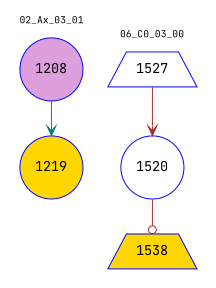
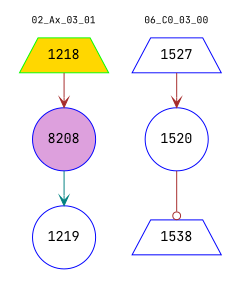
none -> (64, 55)
(51, 69) -> (64, 139)
(51, 167) -> (64, 237)
(152, 251) -> (177, 237)
